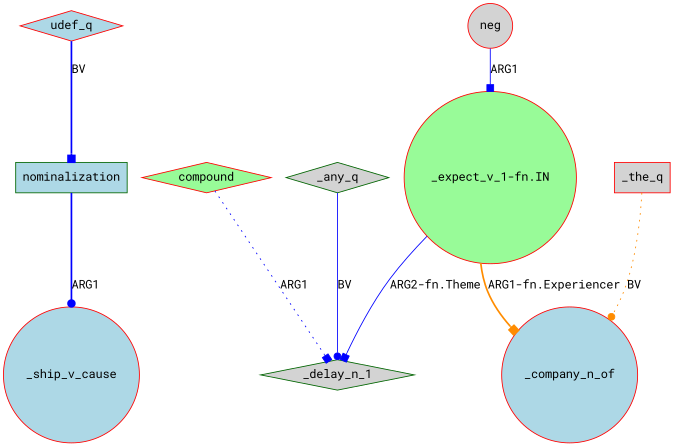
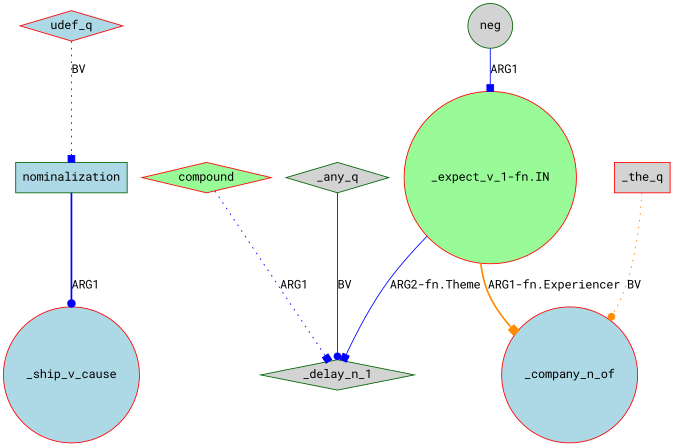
(490, 26) -> (490, 26)
(71, 97) -> (71, 97)
